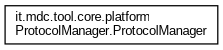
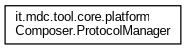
(111, 25) -> (93, 25)
